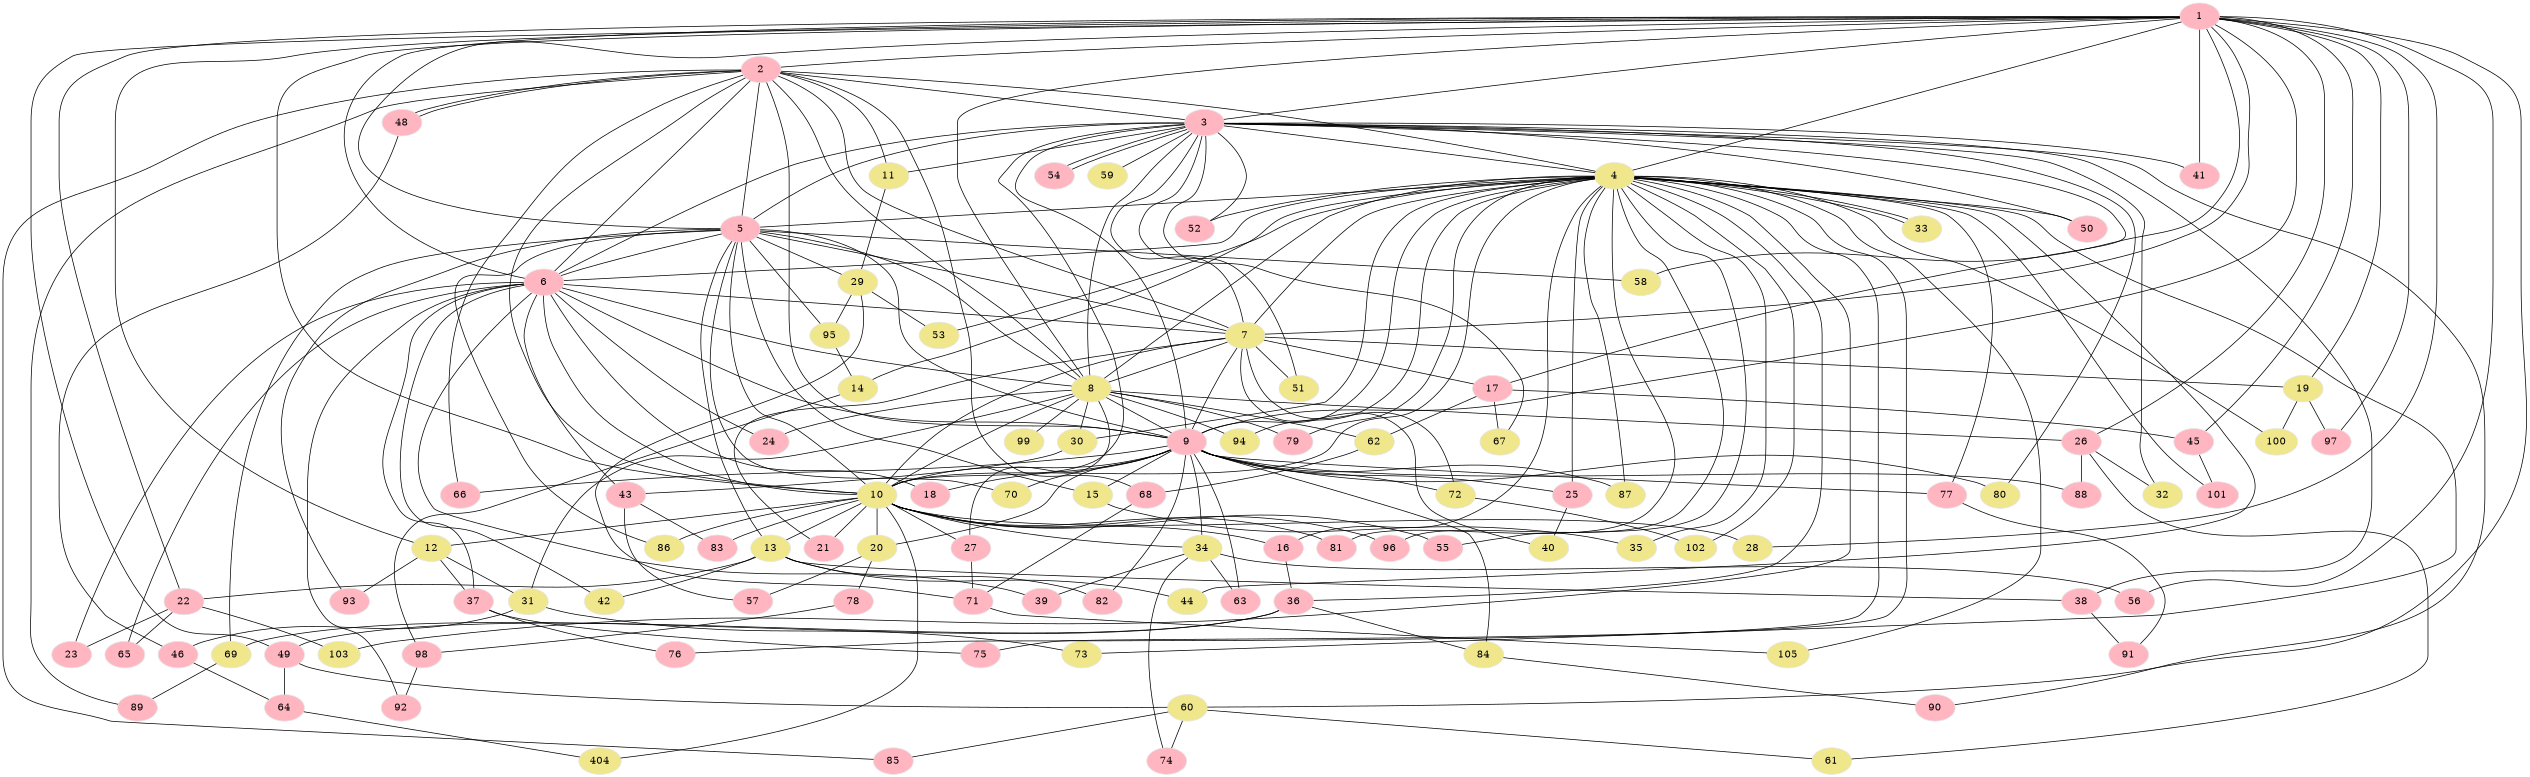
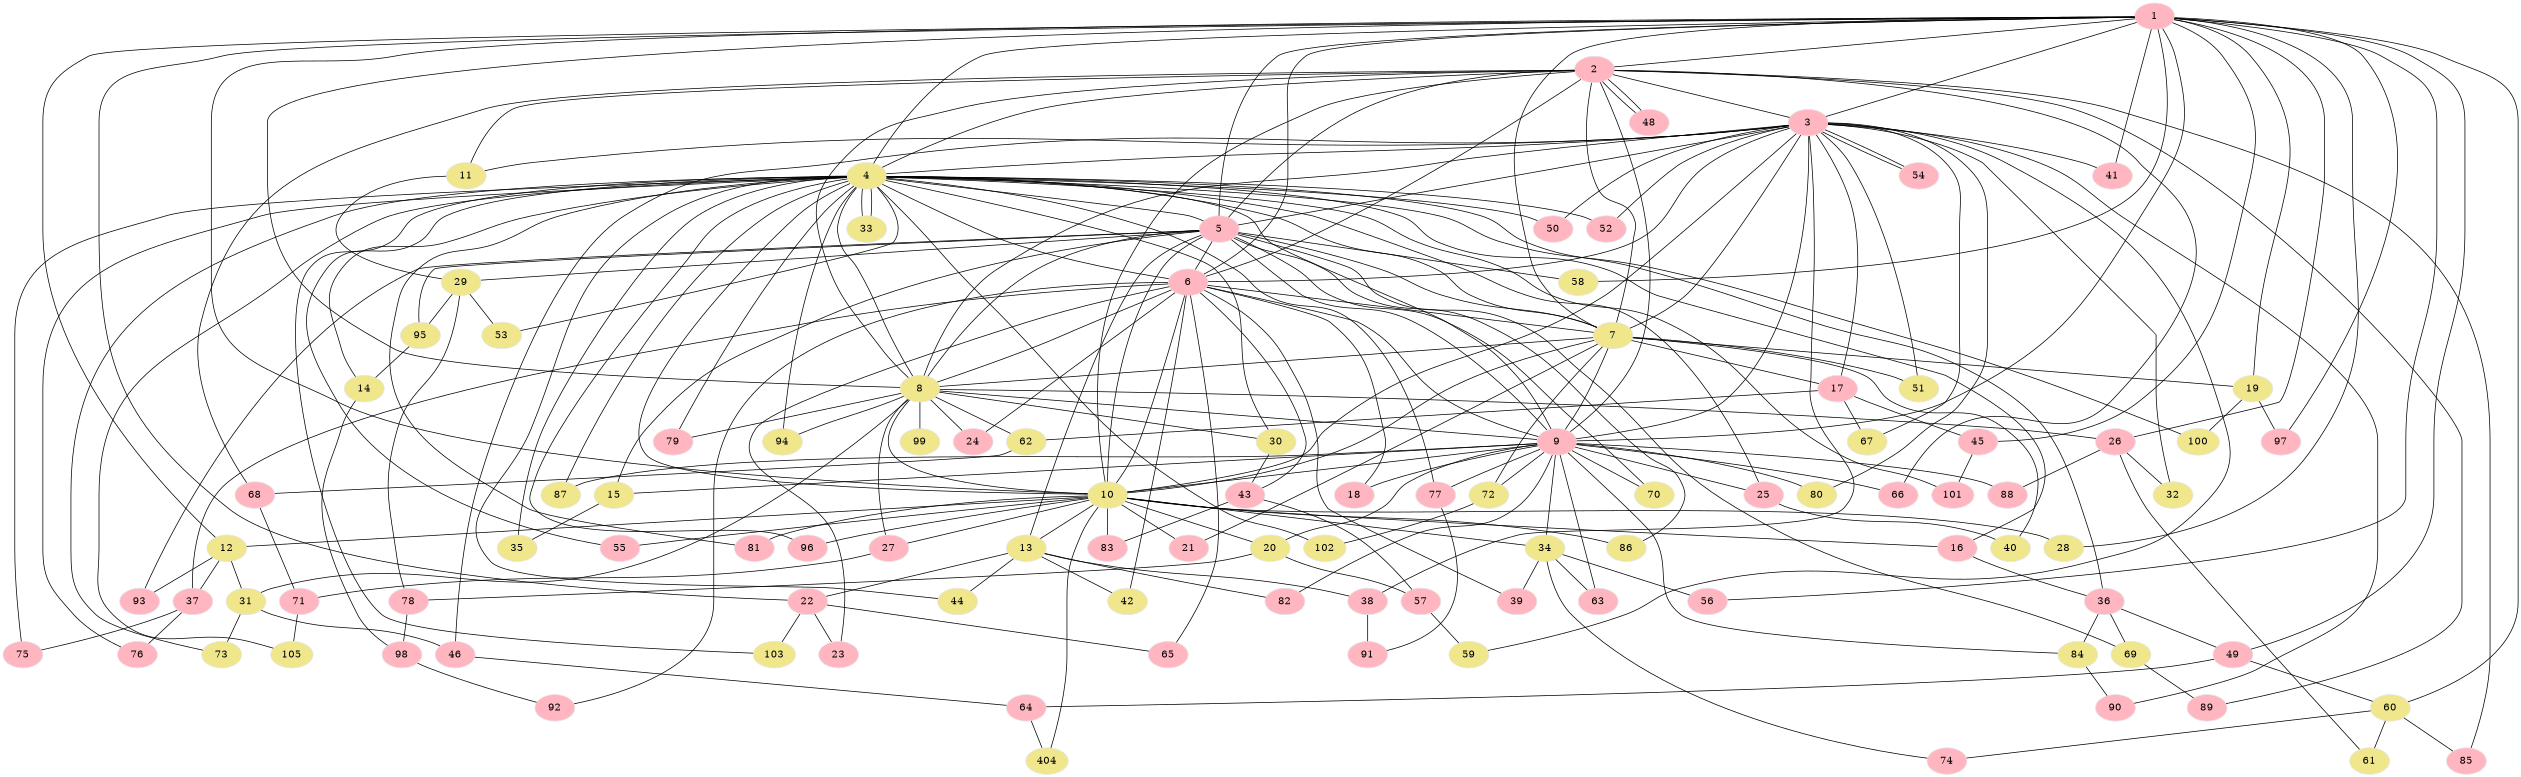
(105, 338) -> (967, 148)
(601, 514) -> (396, 435)
none -> (1445, 628)
